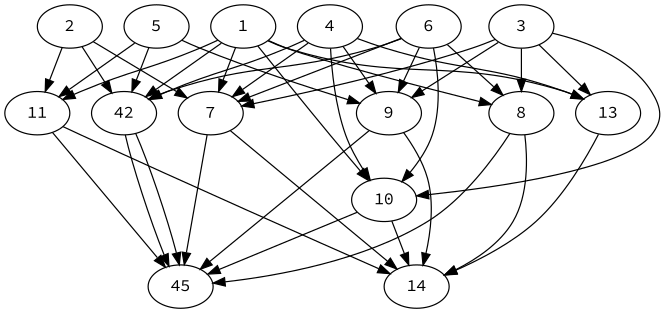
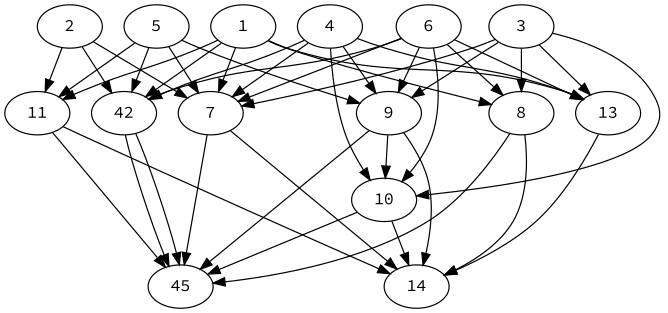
none -> (180, 65)
none -> (513, 67)
(309, 109) -> (387, 151)
